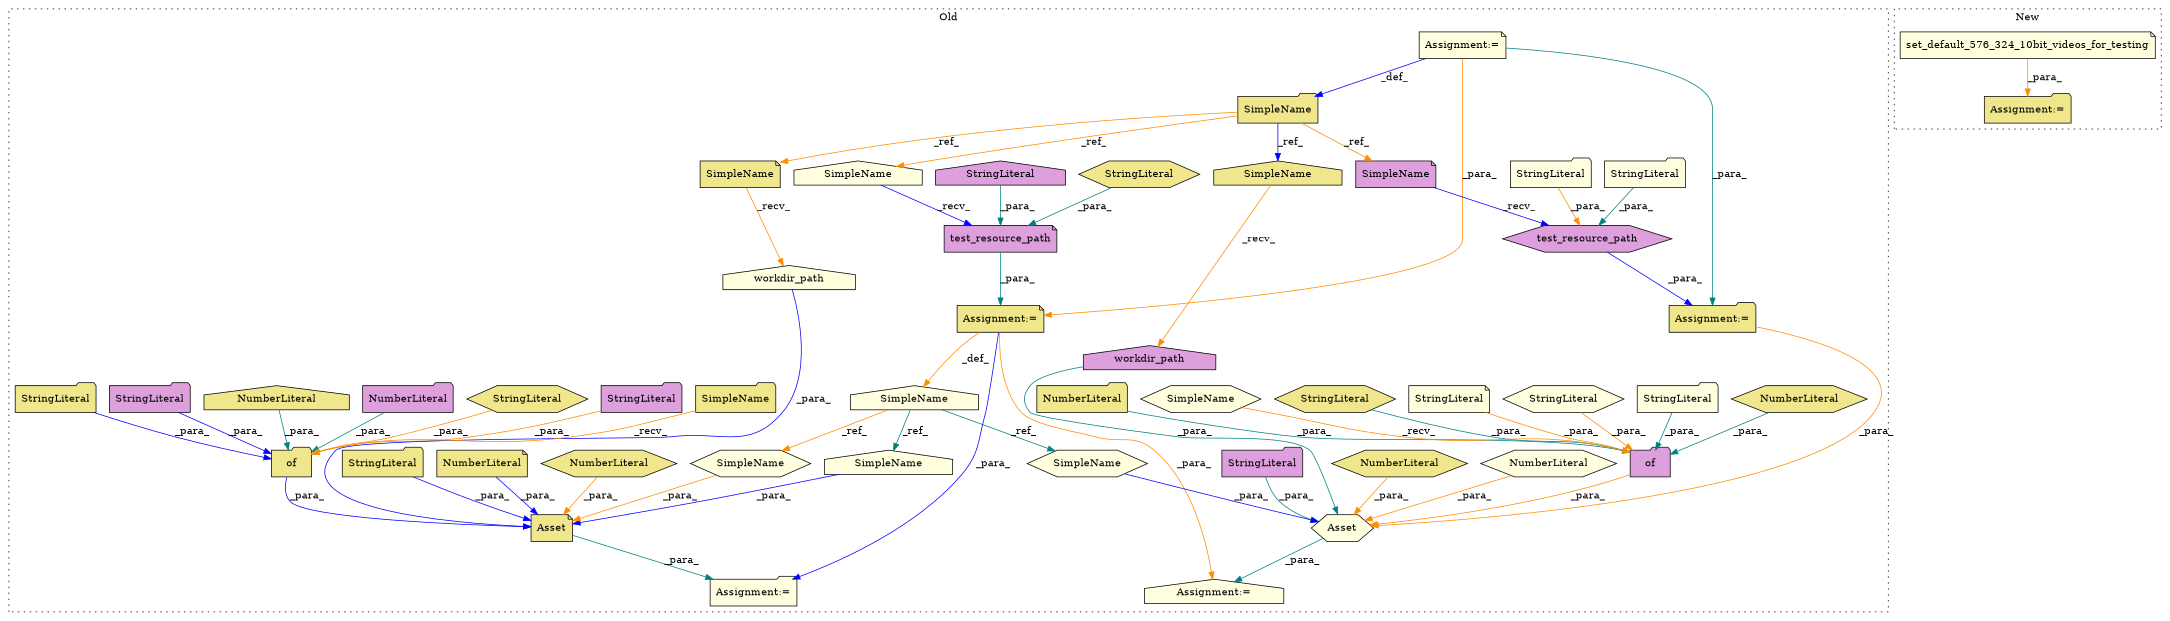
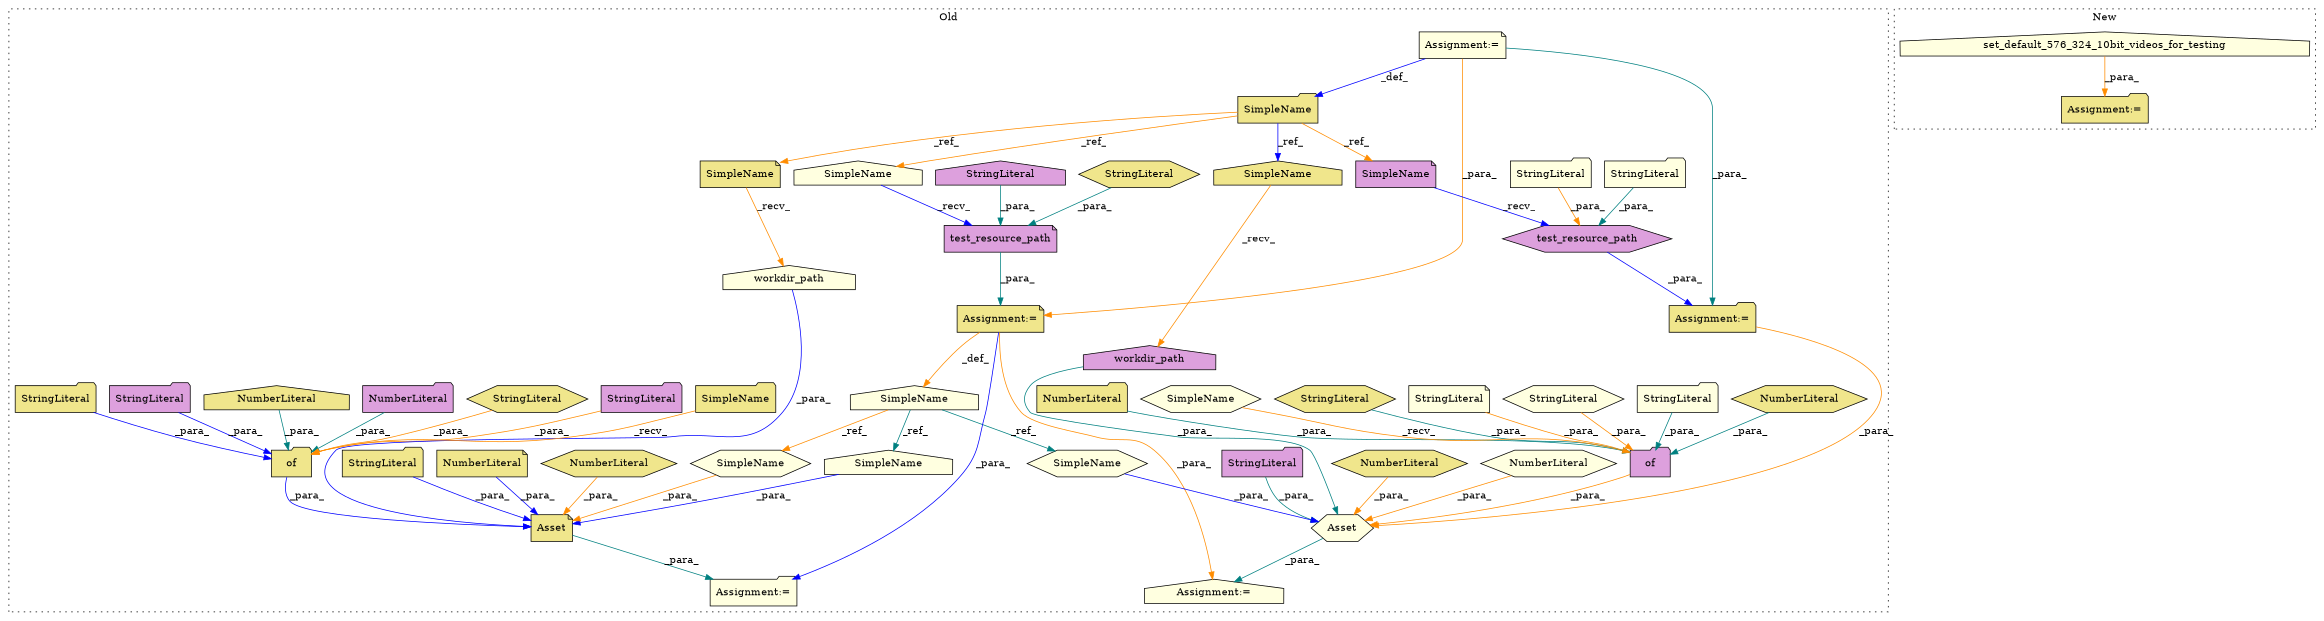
(2028, 45) -> (2105, 45)
